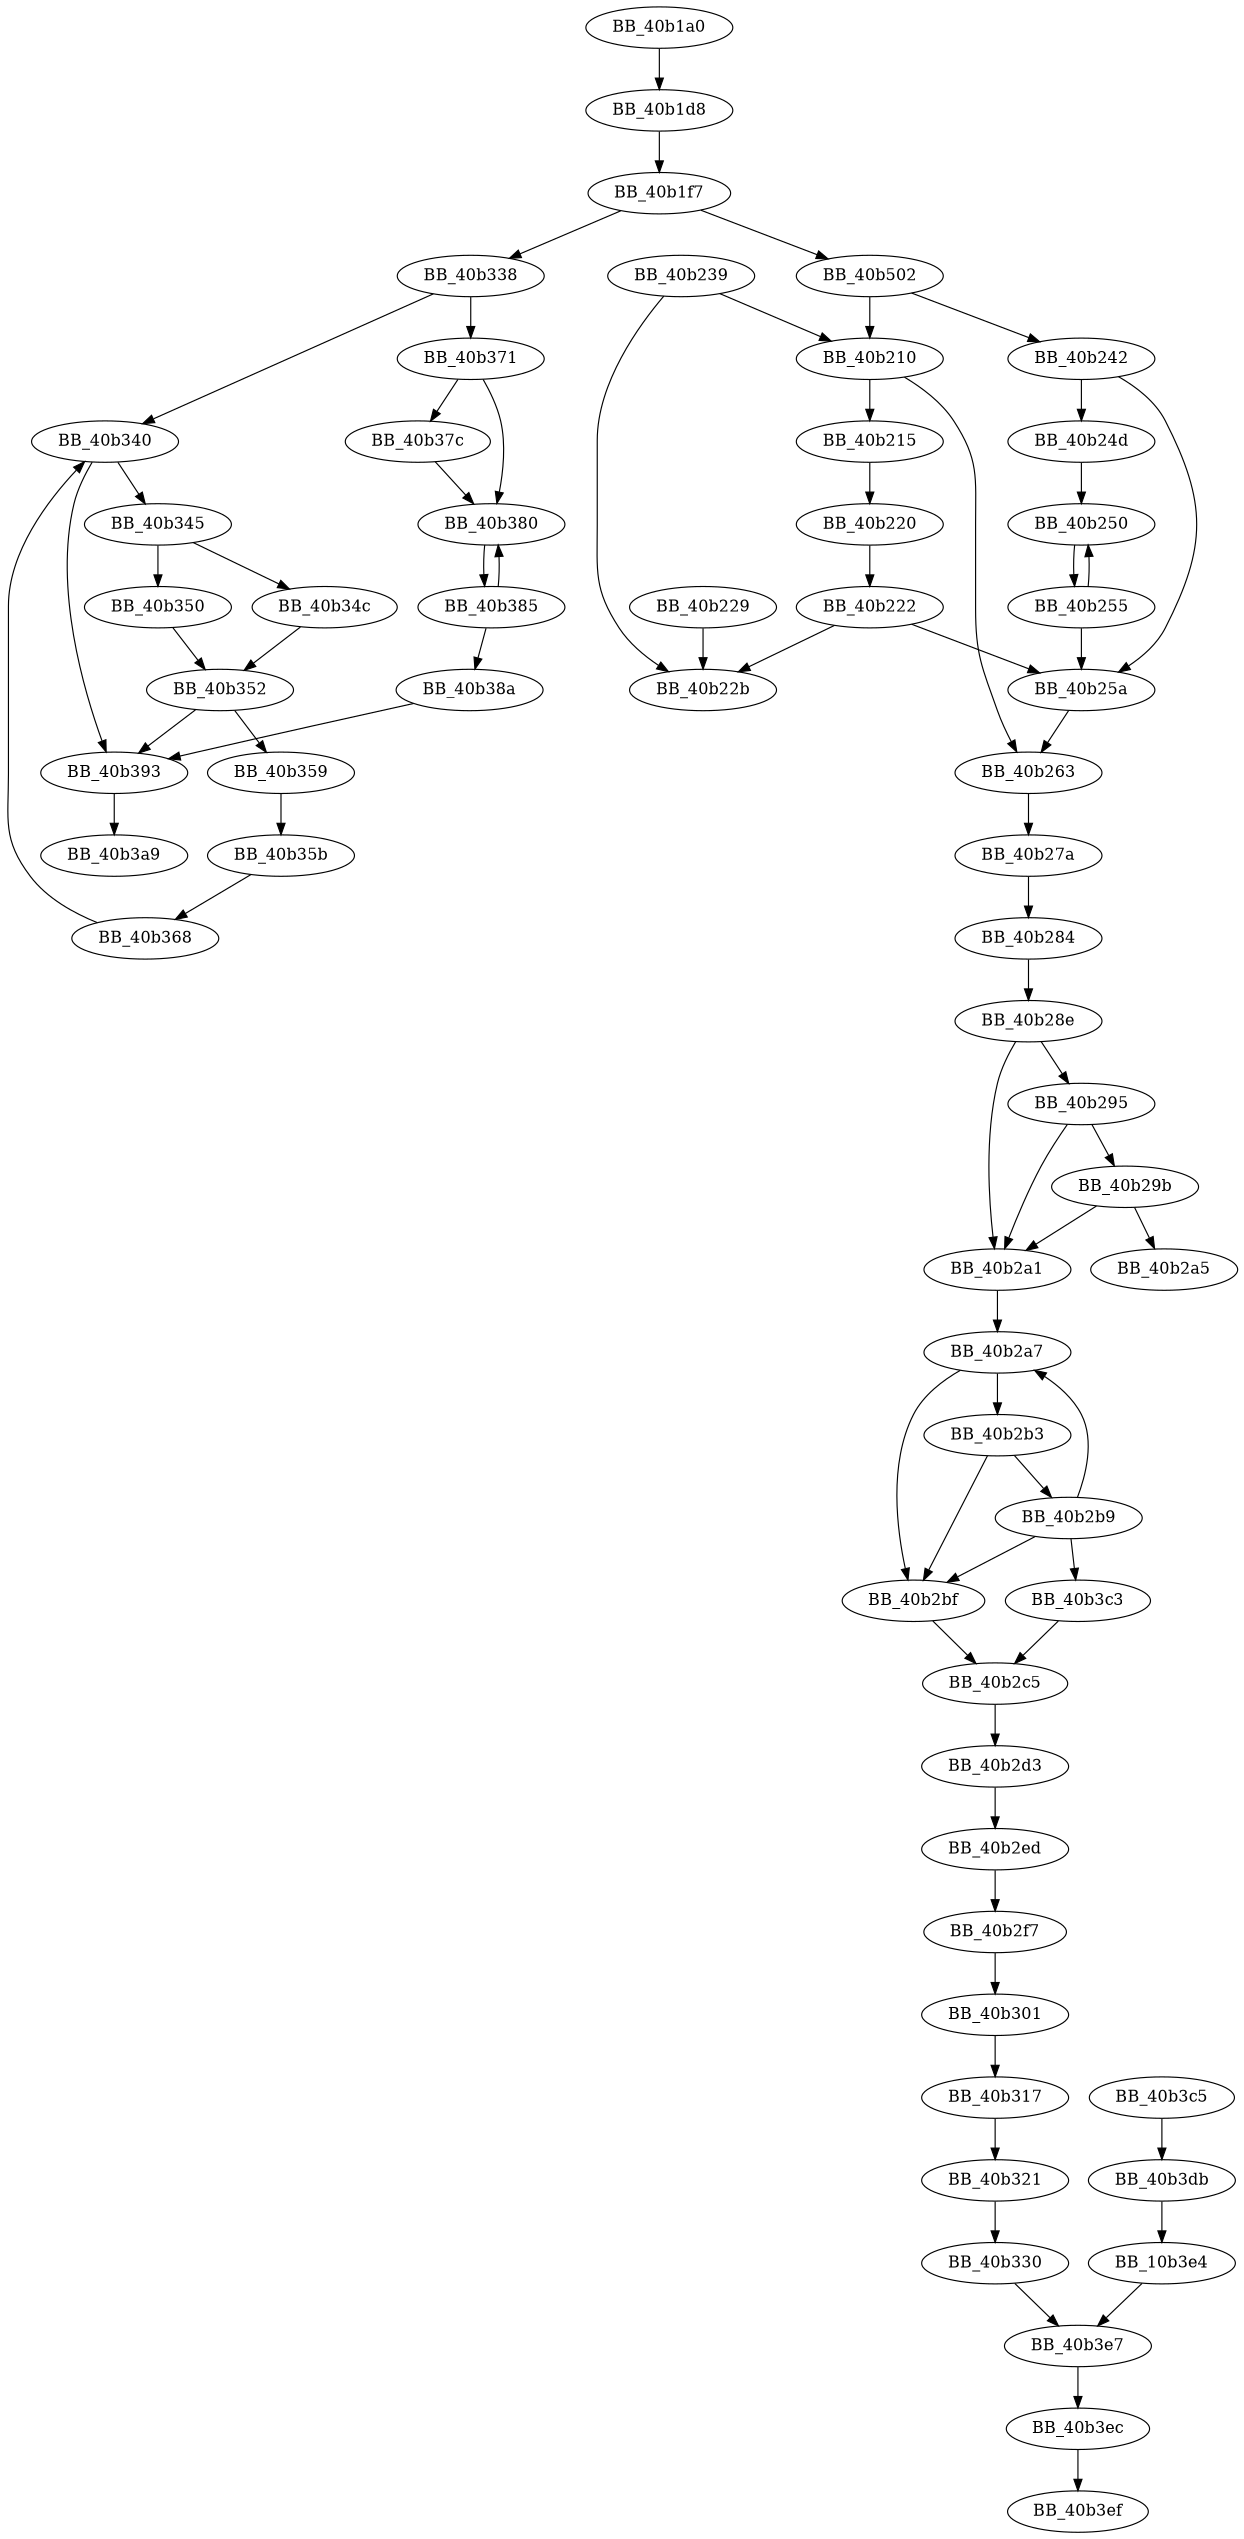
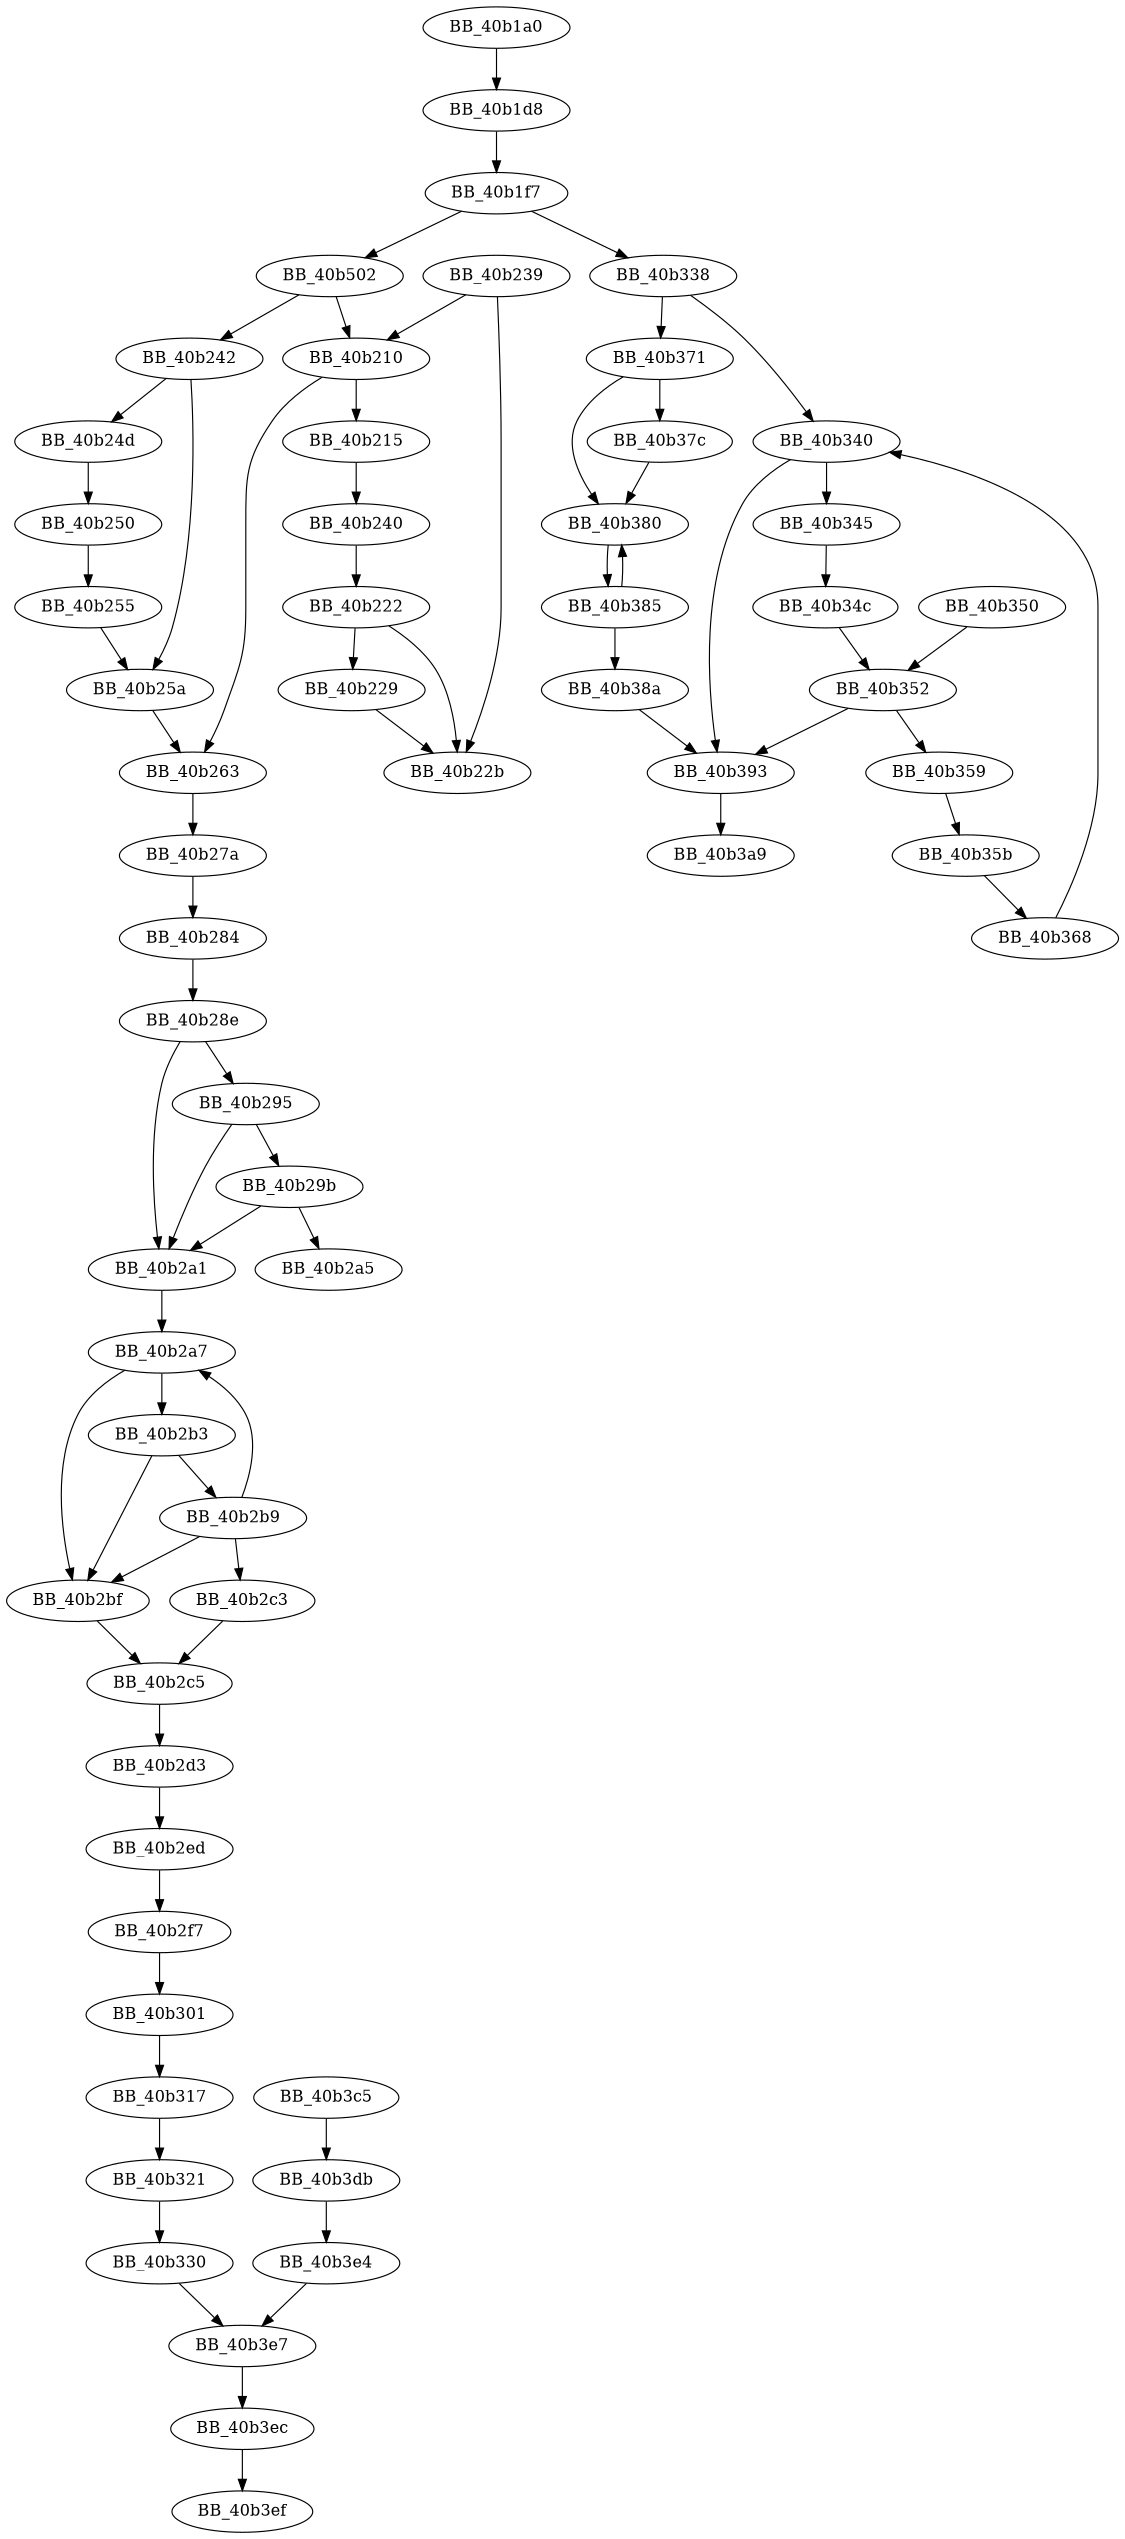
(870, 524) -> (356, 524)
(158, 560) -> none
(1089, 571) -> none
(970, 647) -> (354, 643)
(1078, 1601) -> (242, 1601)
(1162, 2263) -> (326, 2263)
